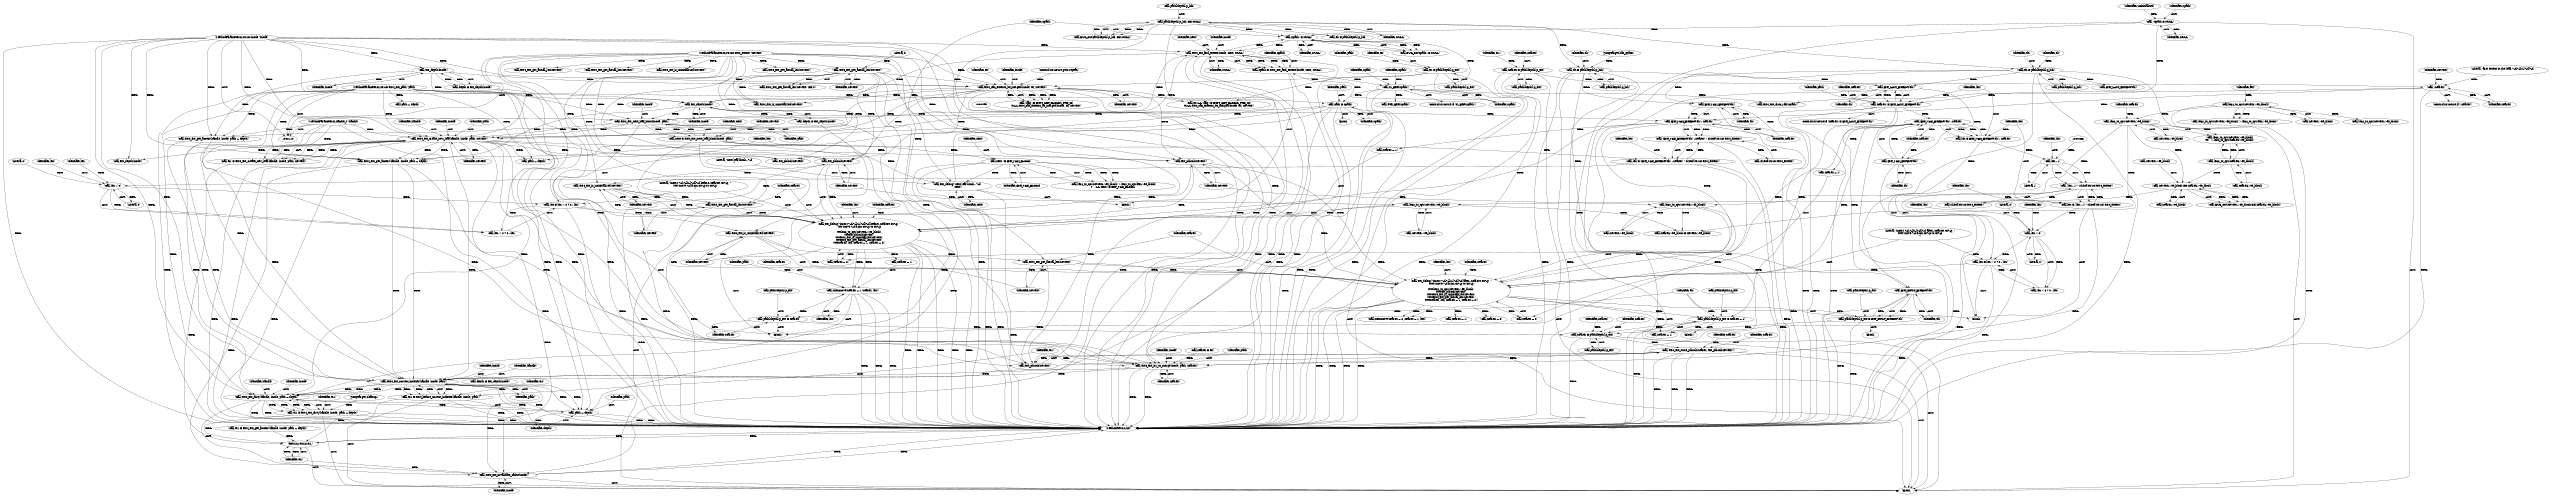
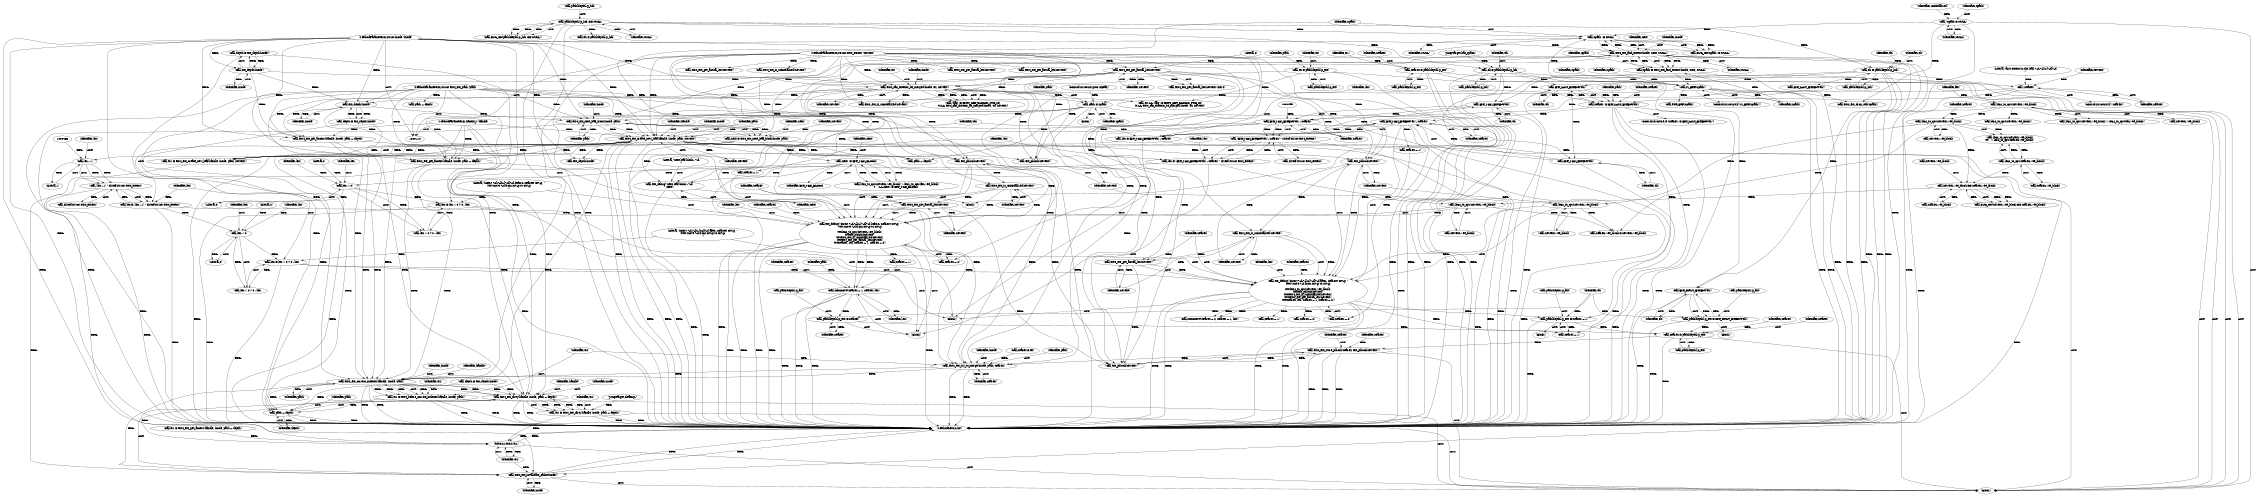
(1037, 79) -> (1091, 95)
none -> (1528, 286)
(1698, 357) -> (446, 424)
